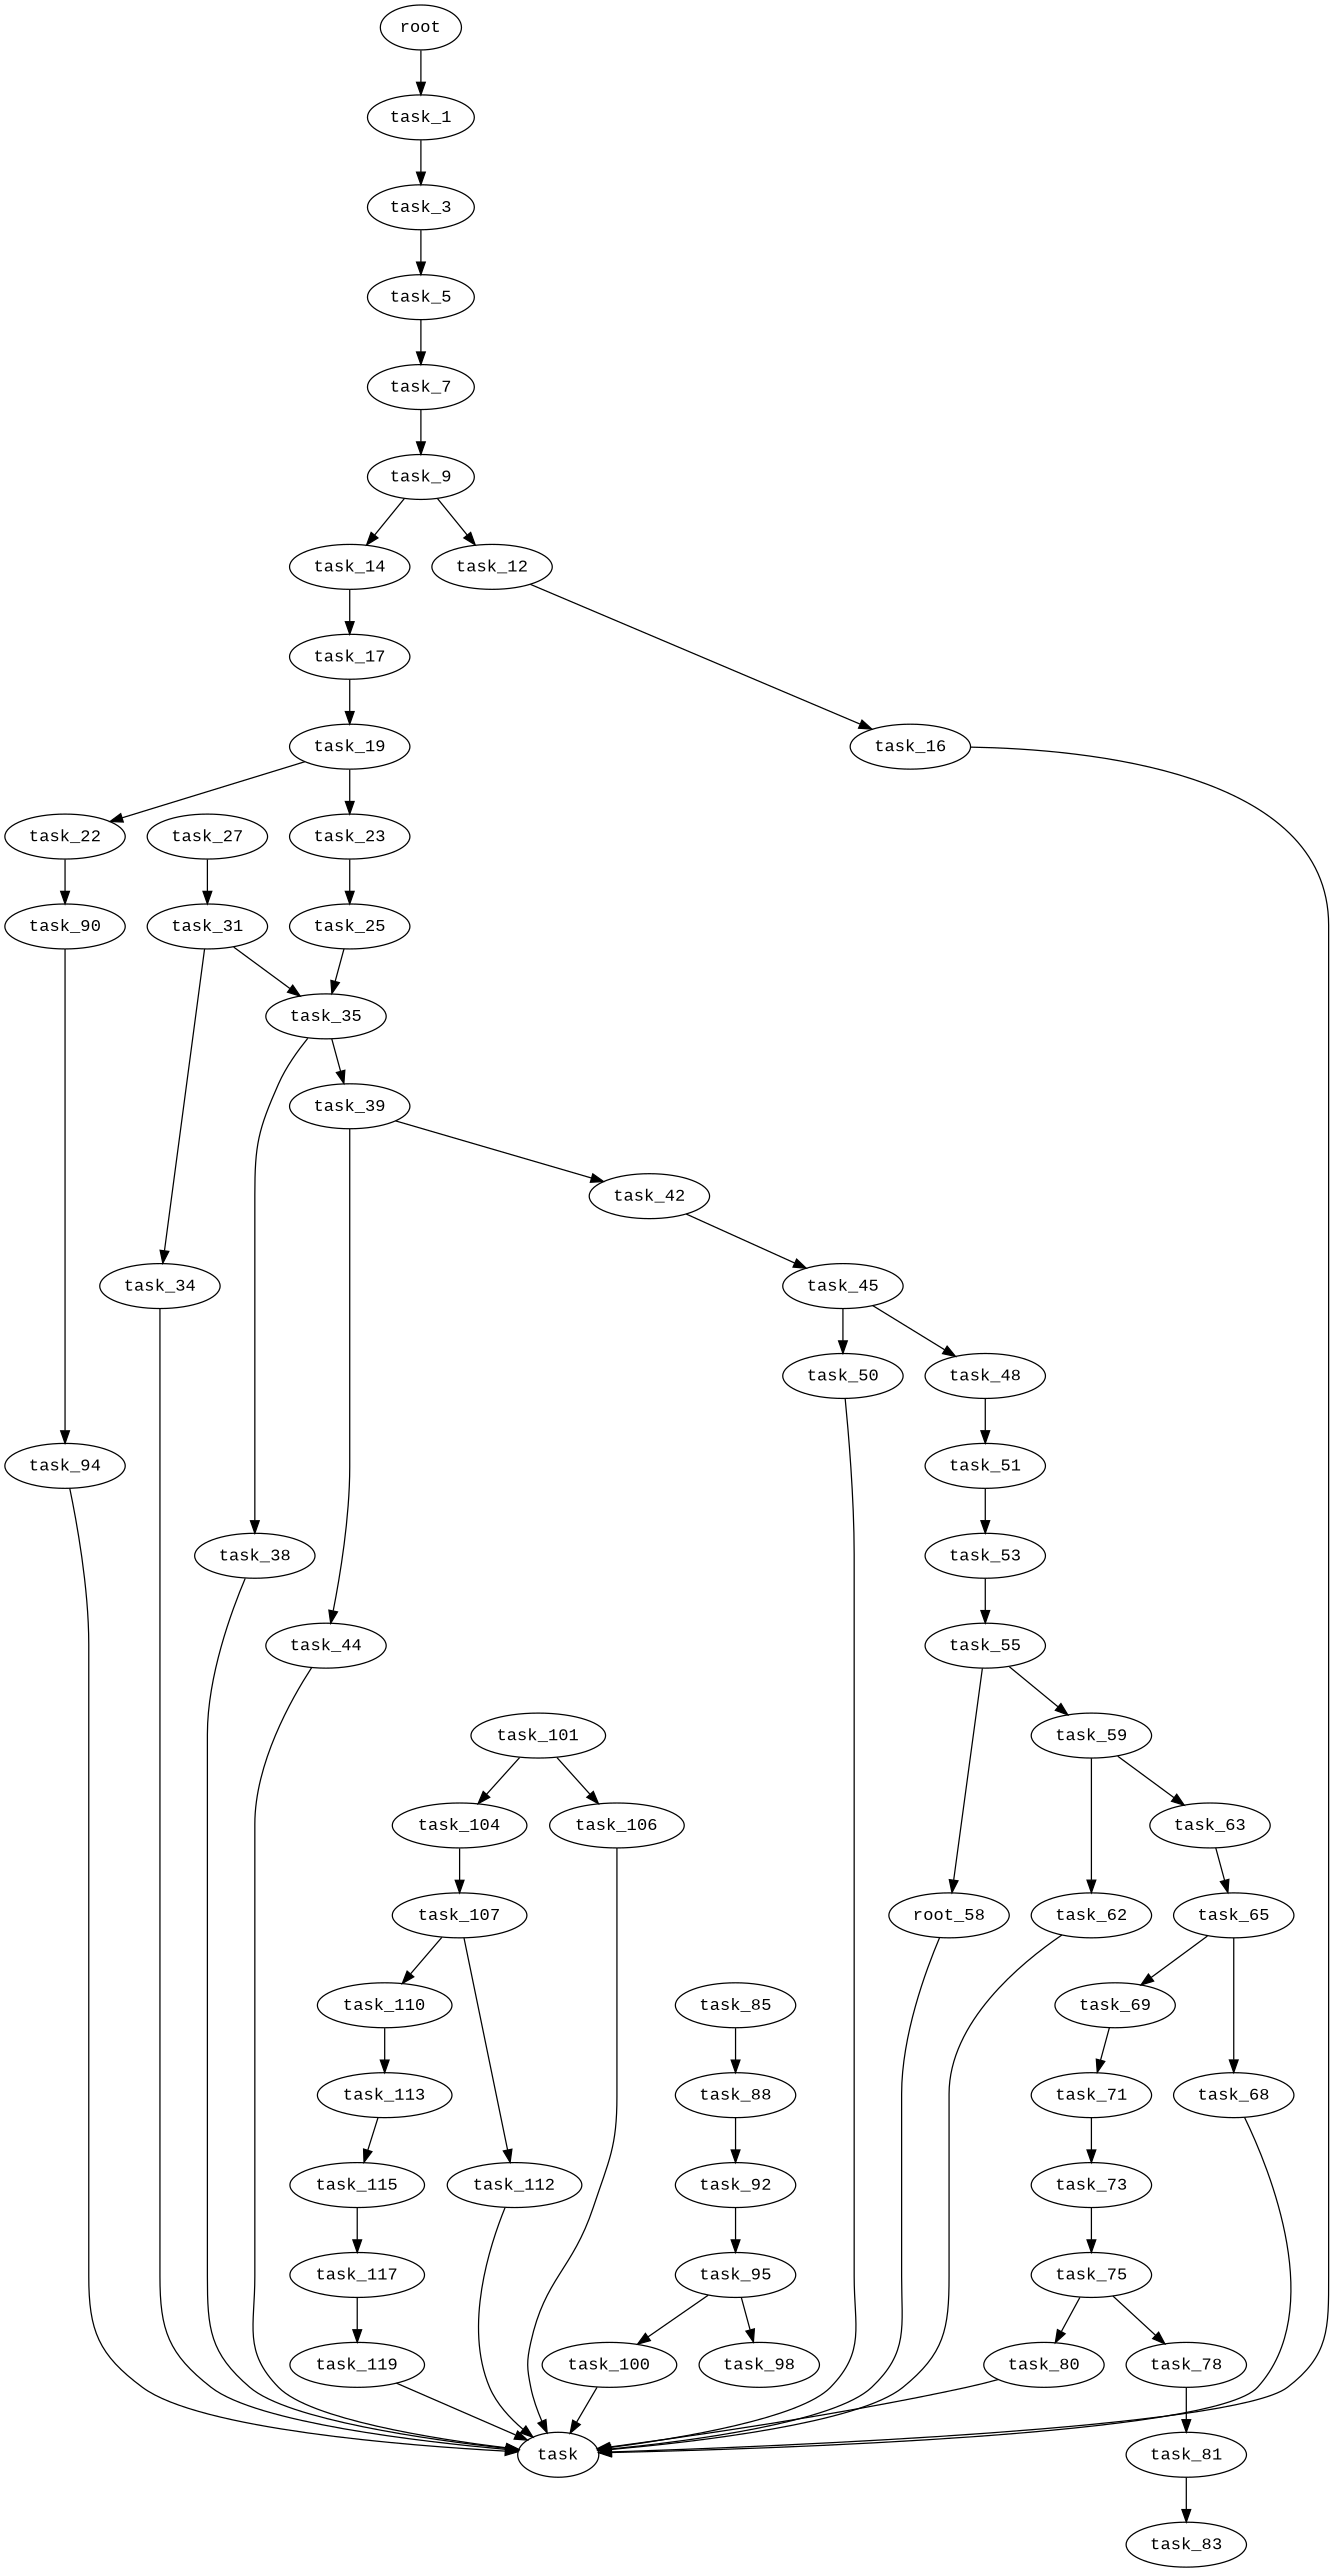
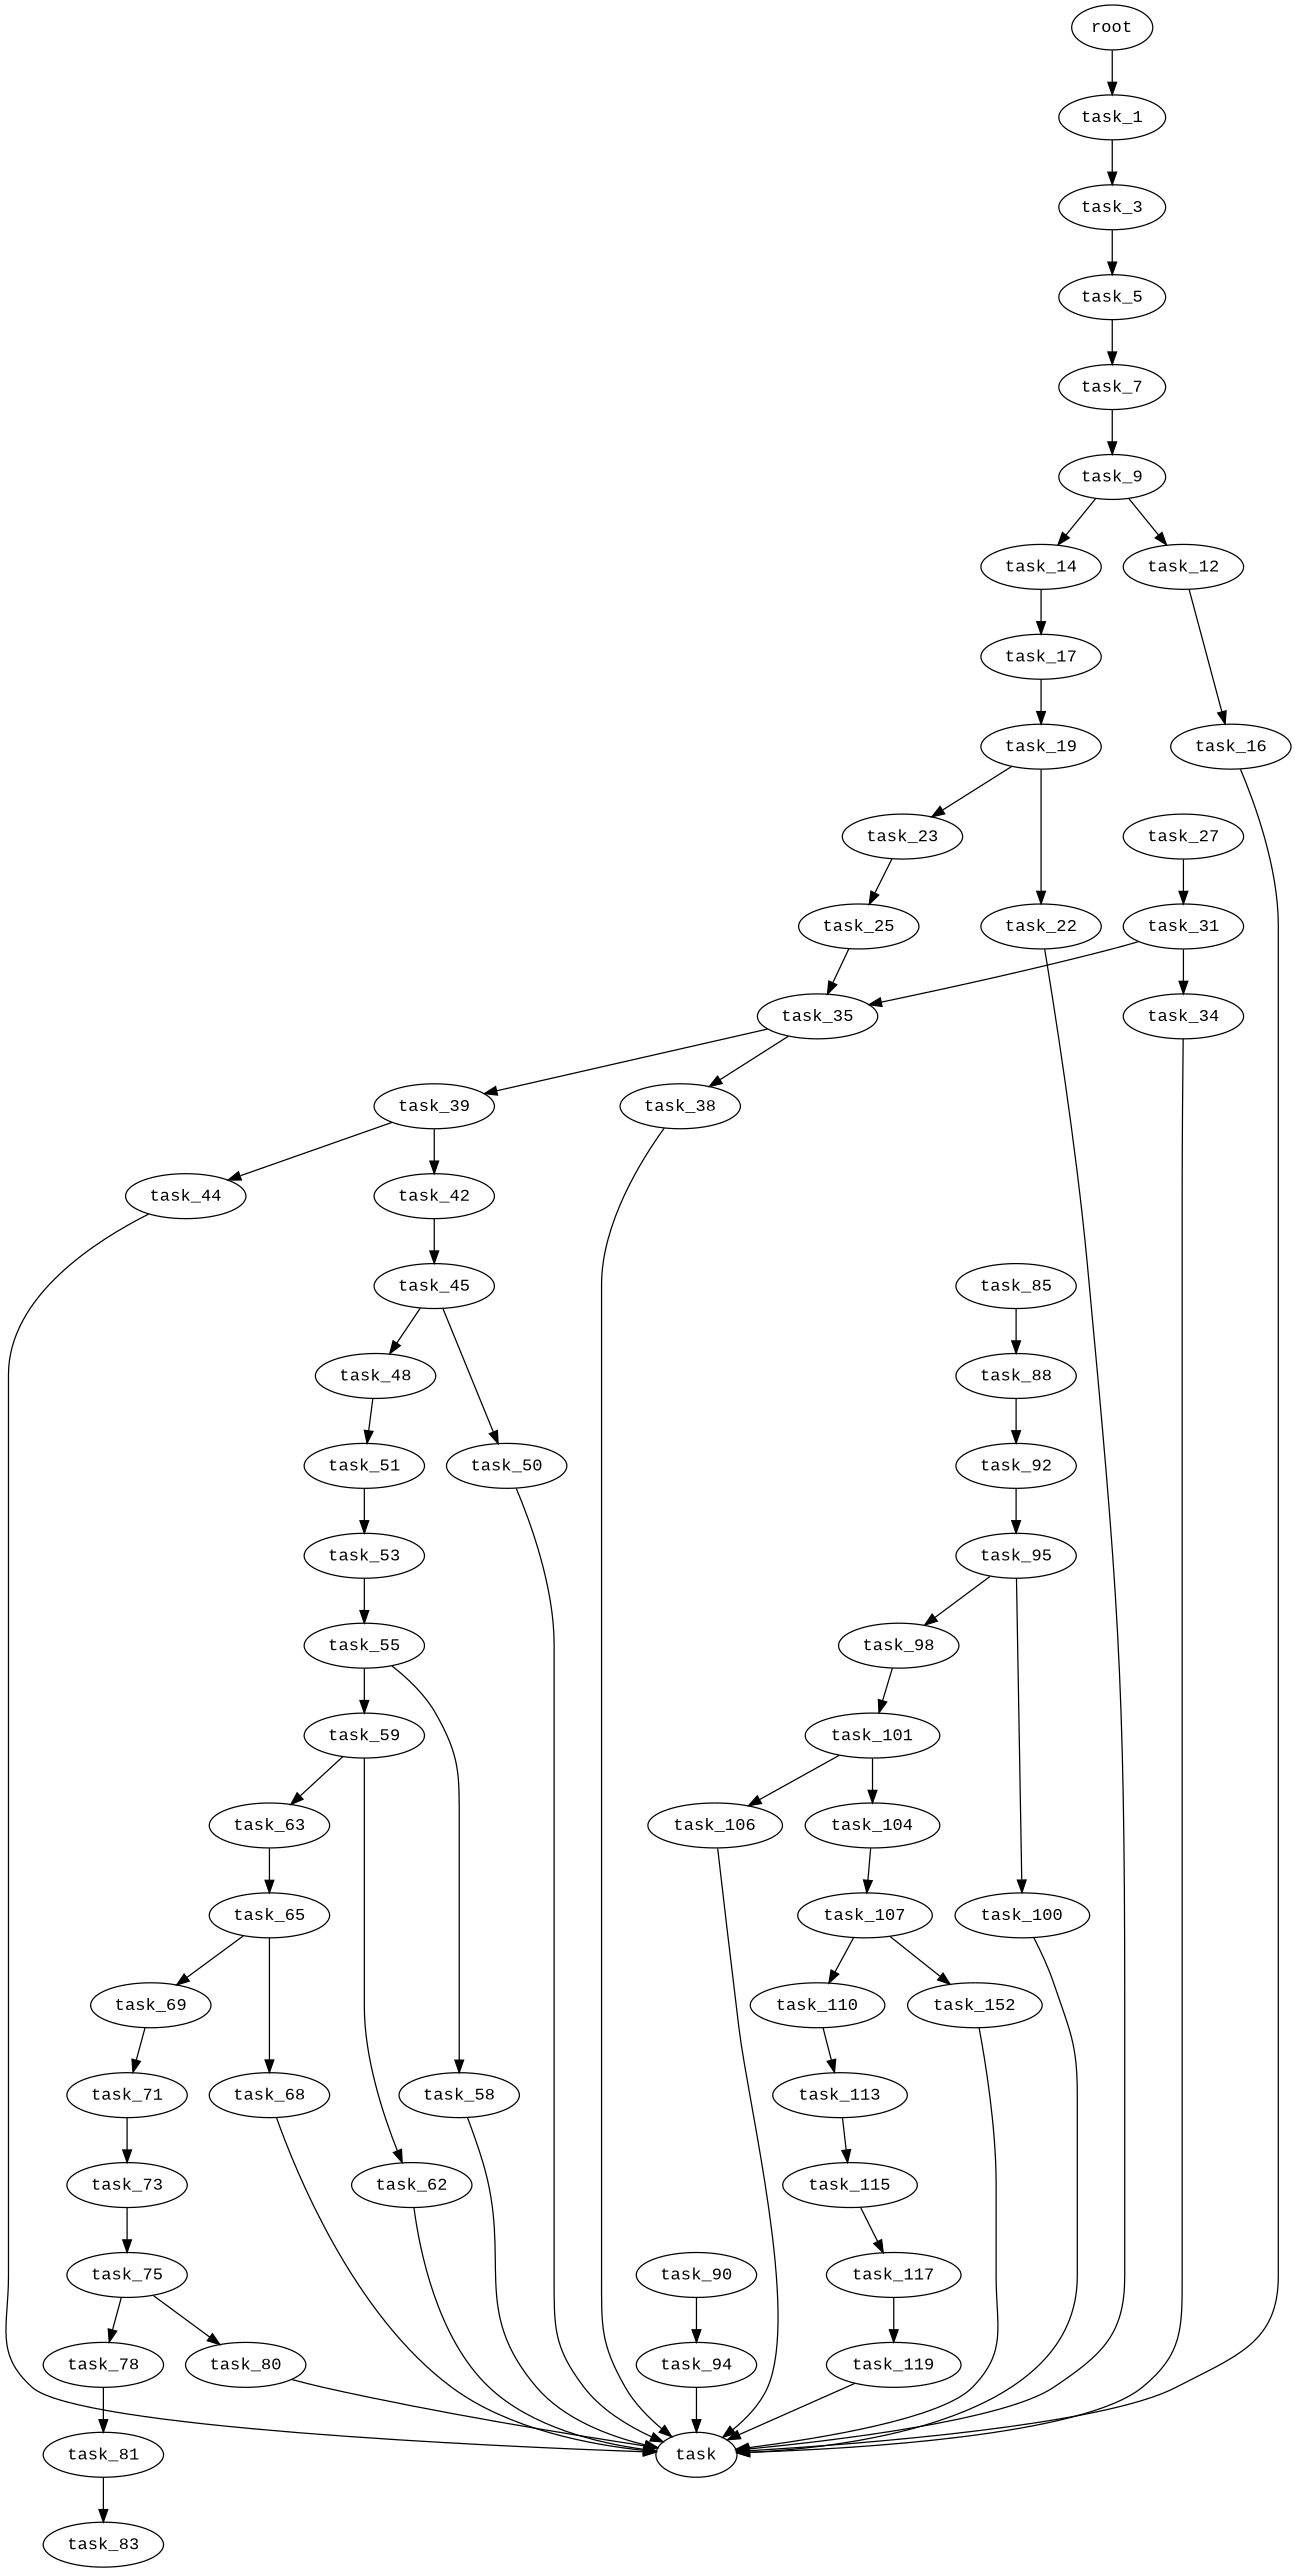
(65, 875) -> (1124, 1837)
none -> (888, 1684)
(949, 1915) -> (459, 2095)
(515, 2185) -> (975, 2005)
